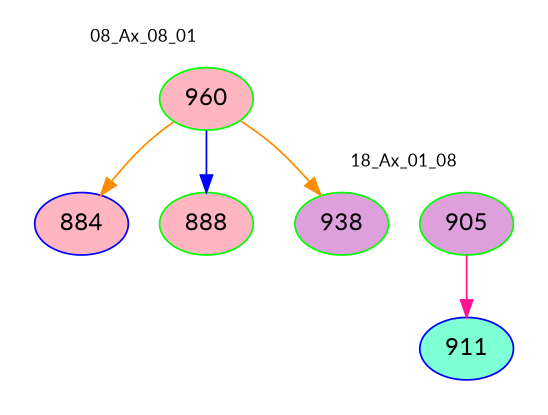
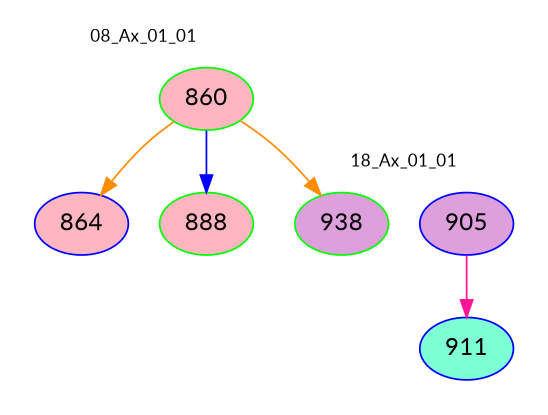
(144, 37) -> (144, 37)
(206, 99) -> (206, 99)
(404, 162) -> (404, 162)
(82, 224) -> (82, 224)
(467, 224) -> (467, 224)
